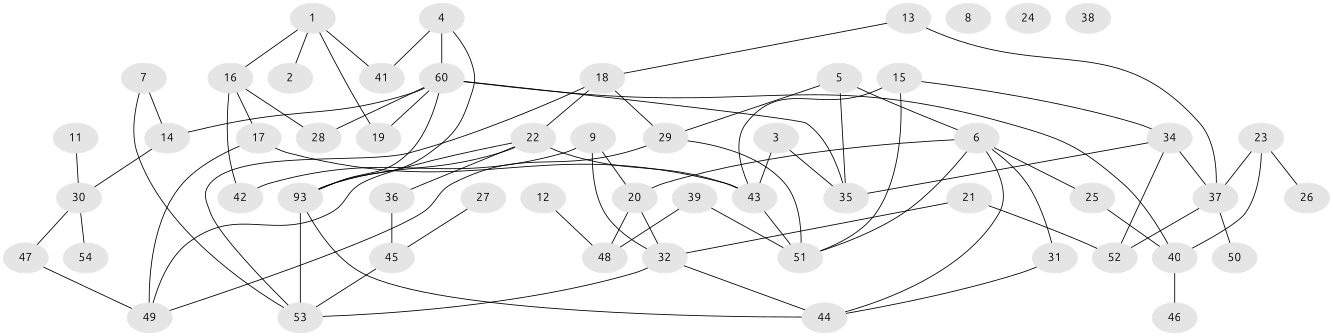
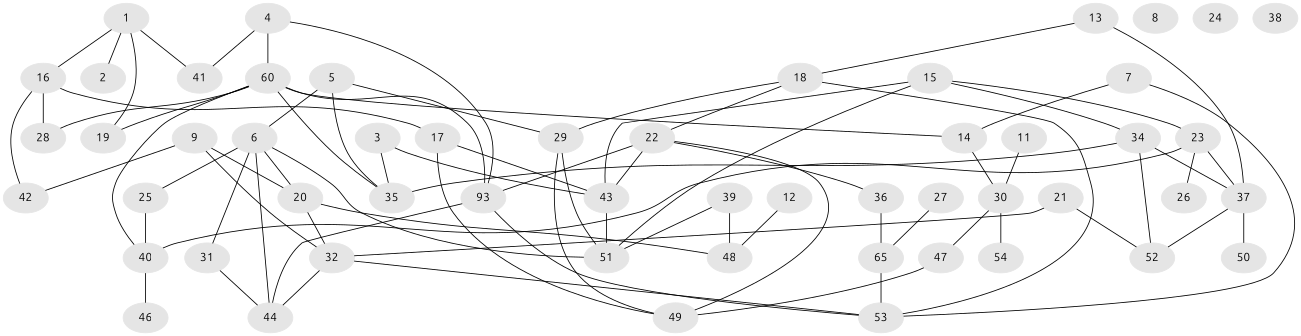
none -> (1079, 101)
(392, 258) -> (881, 258)
